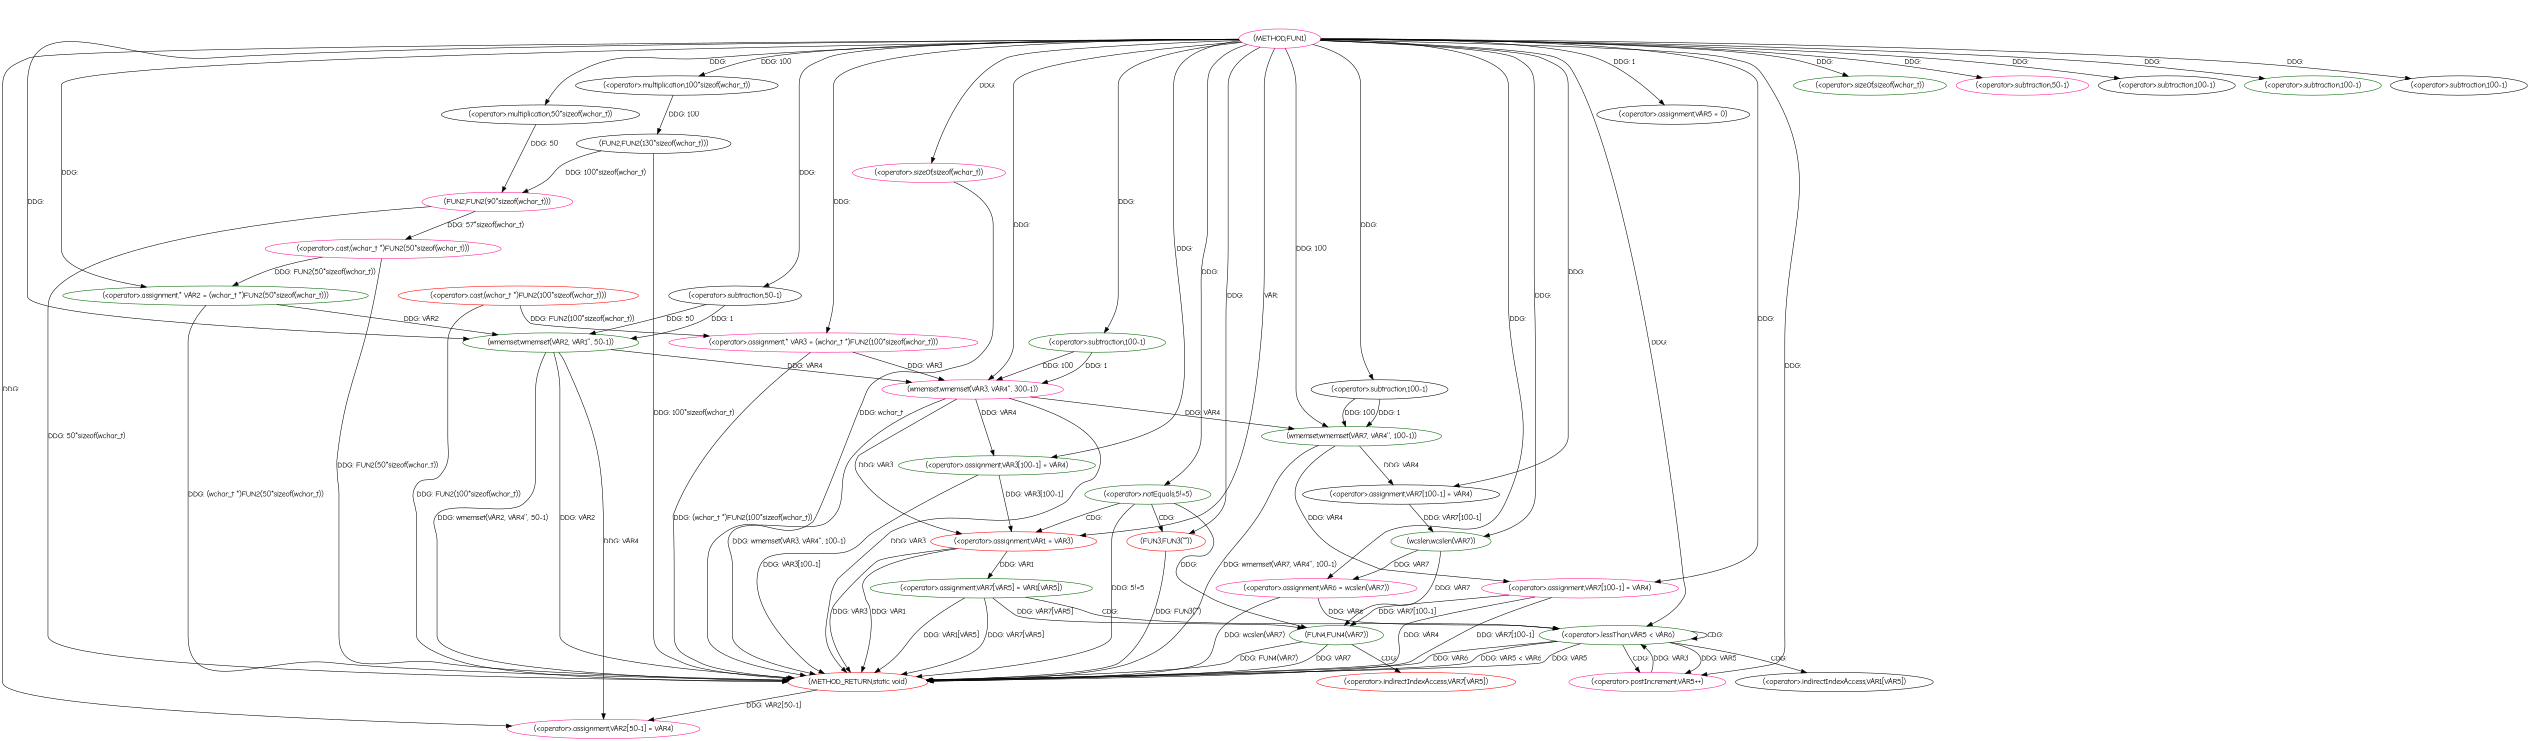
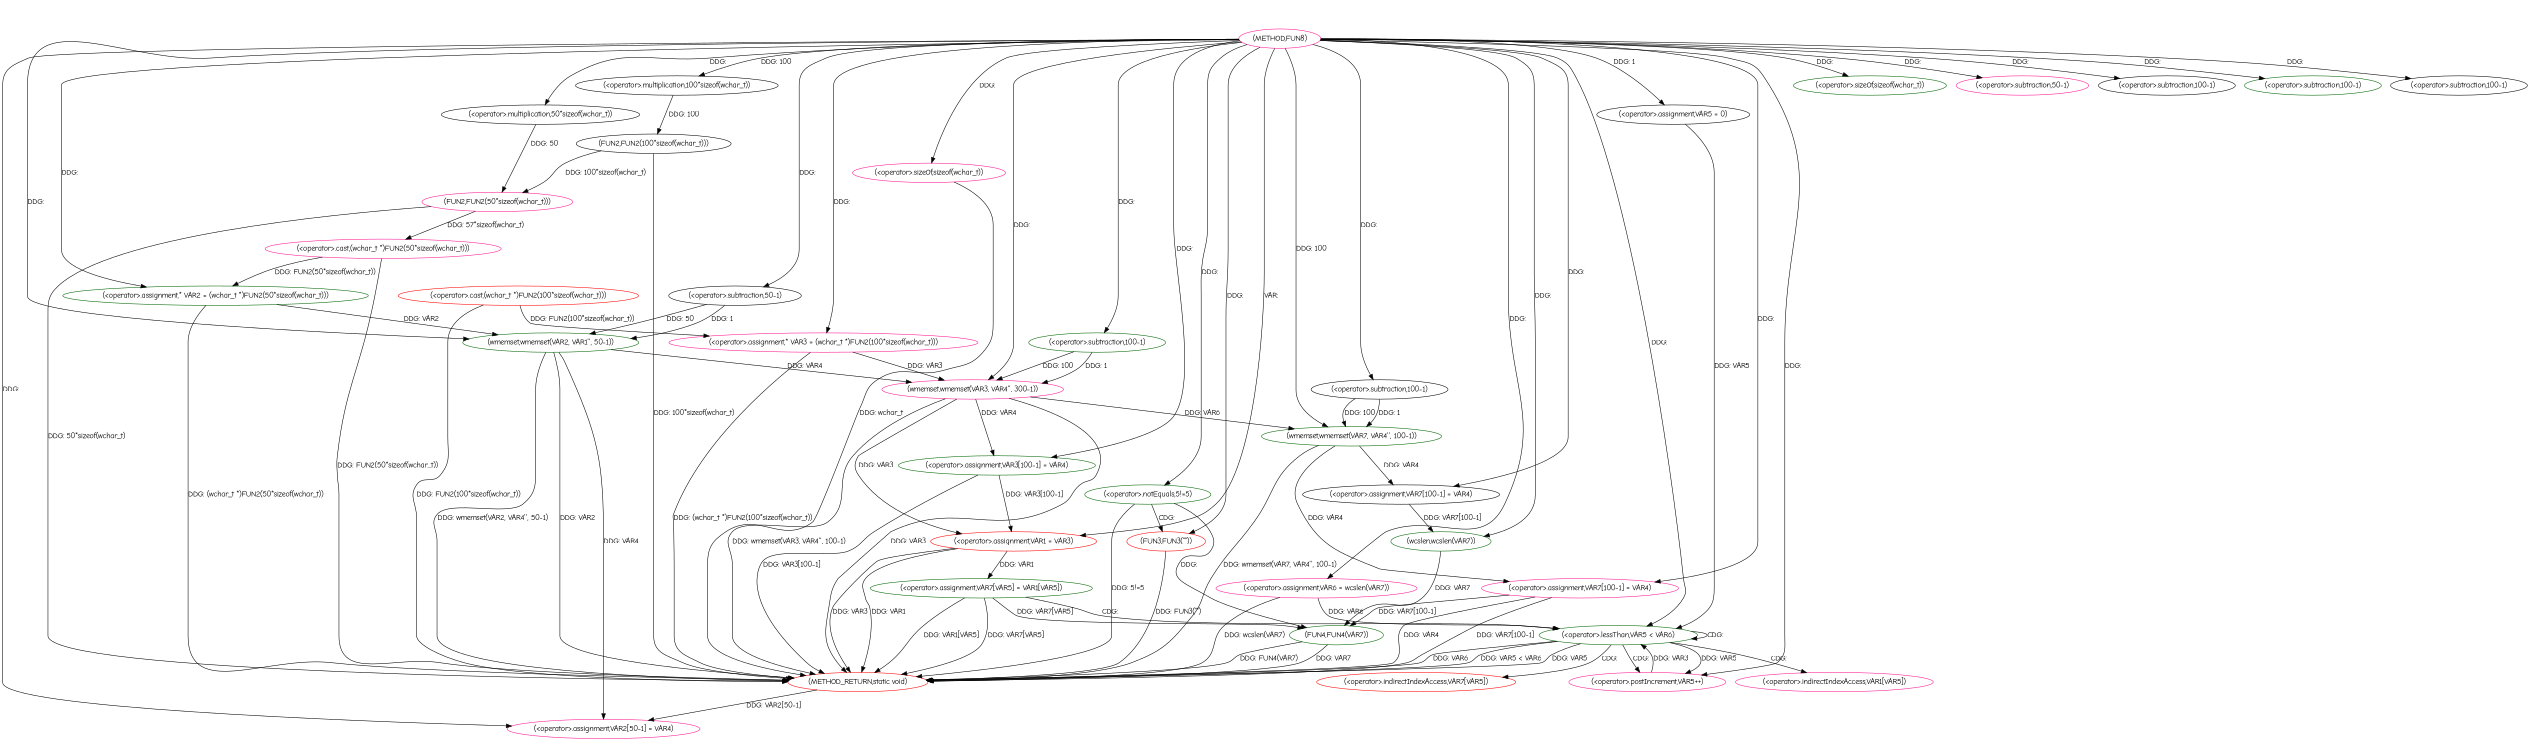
(1280, 39) -> (1280, 39)
(654, 144) -> (654, 144)
(497, 202) -> (497, 202)
none -> (1714, 379)
(1203, 413) -> (1203, 413)
(1080, 516) -> none
(1388, 565) -> none
(1374, 657) -> (1563, 670)
(1834, 682) -> (1834, 682)
